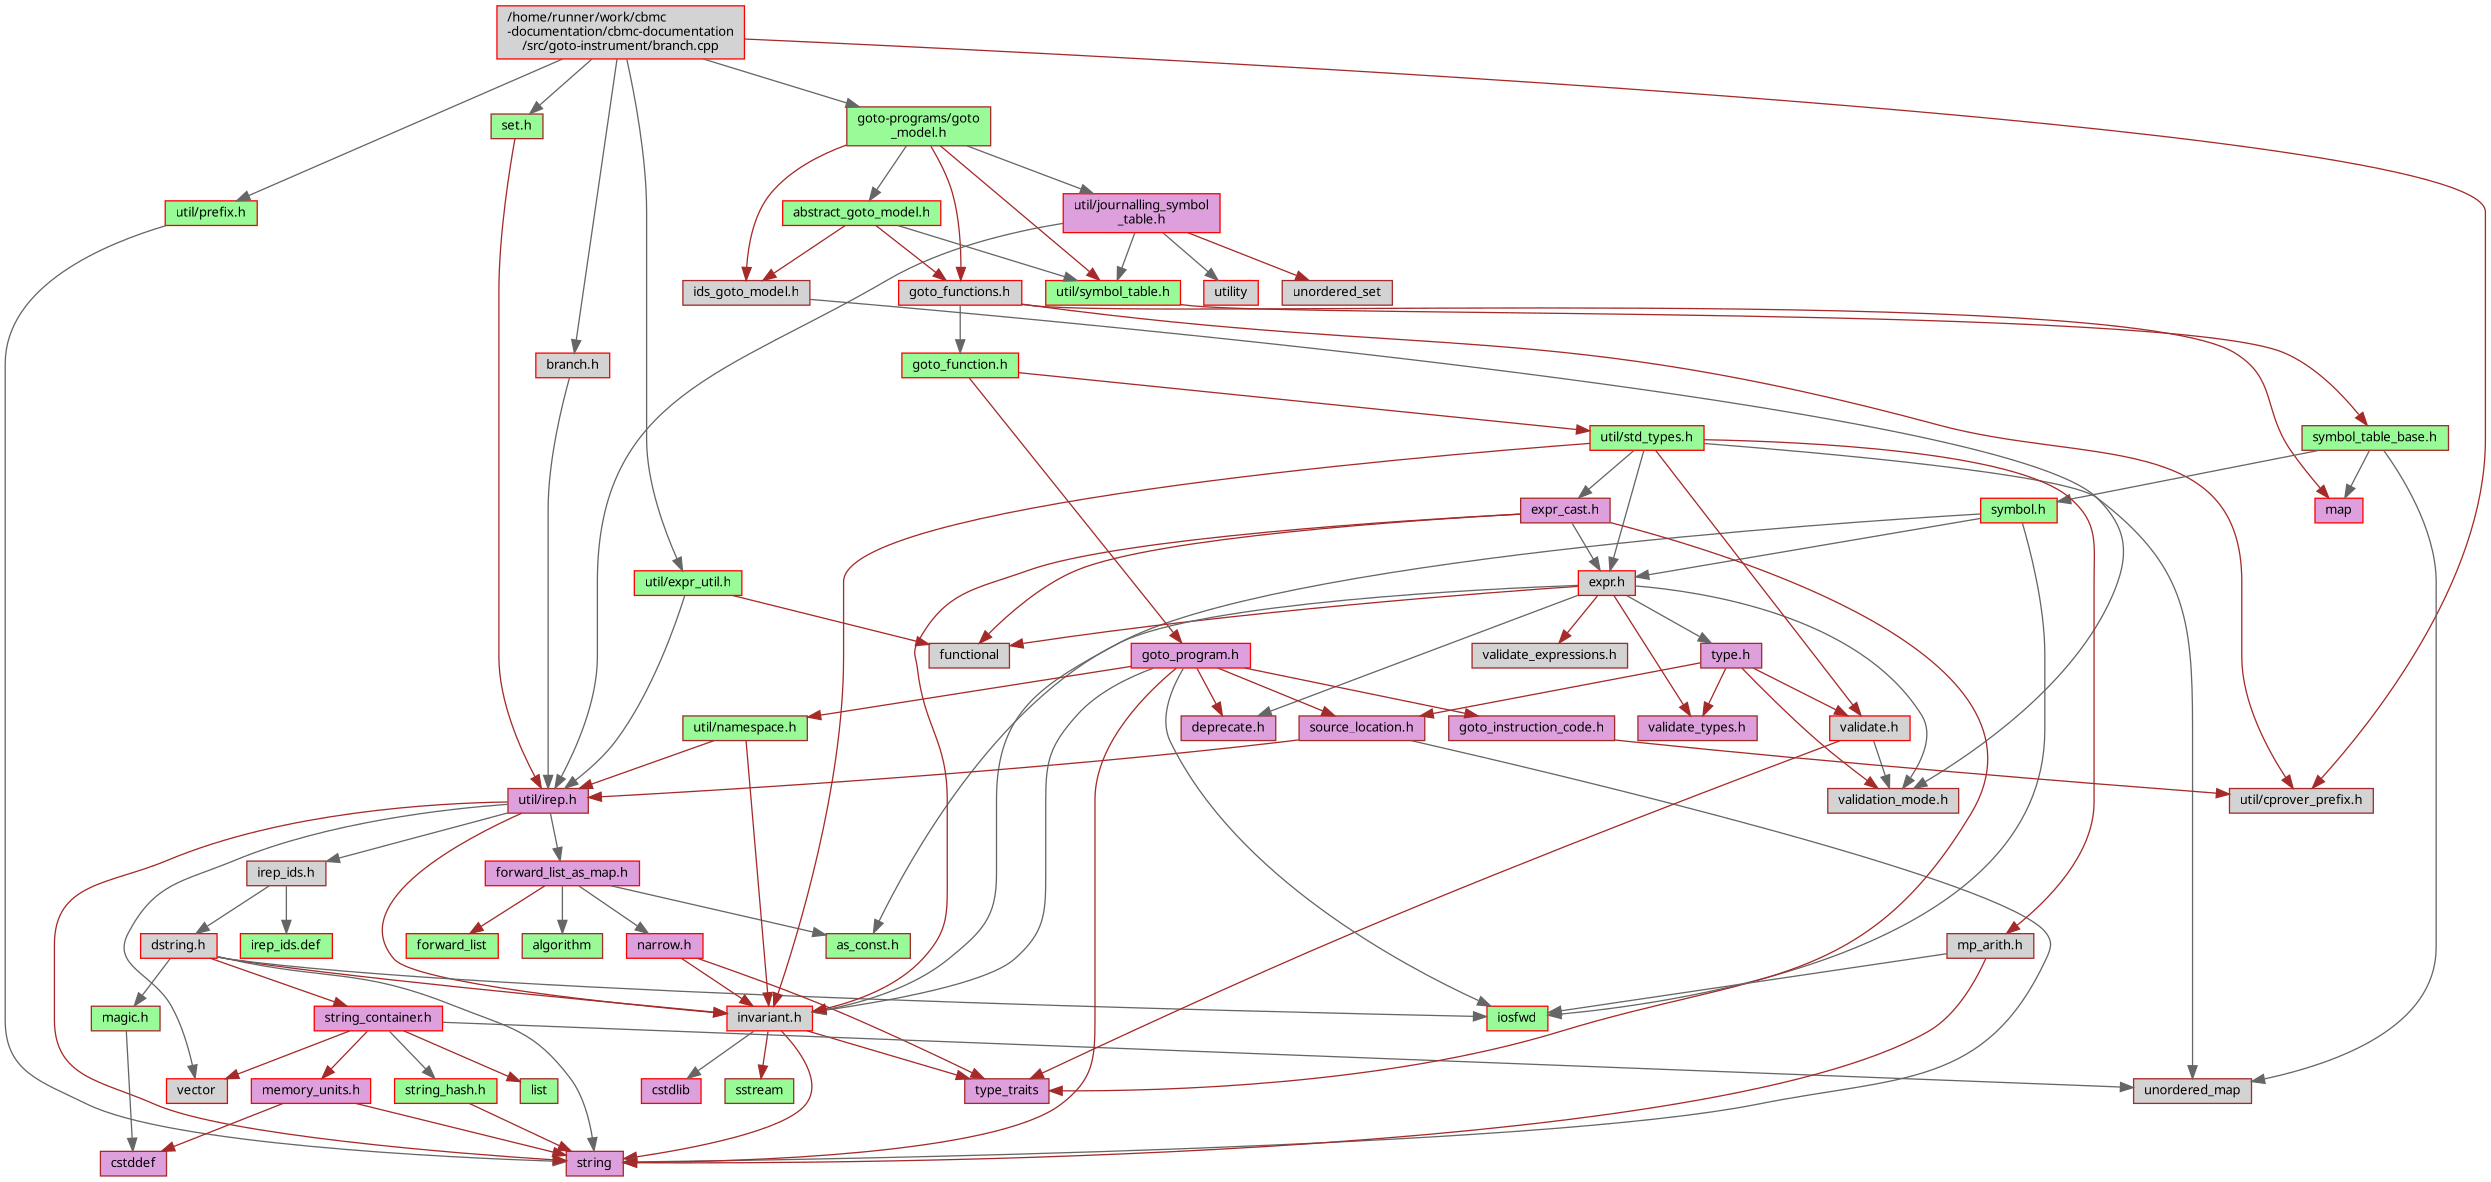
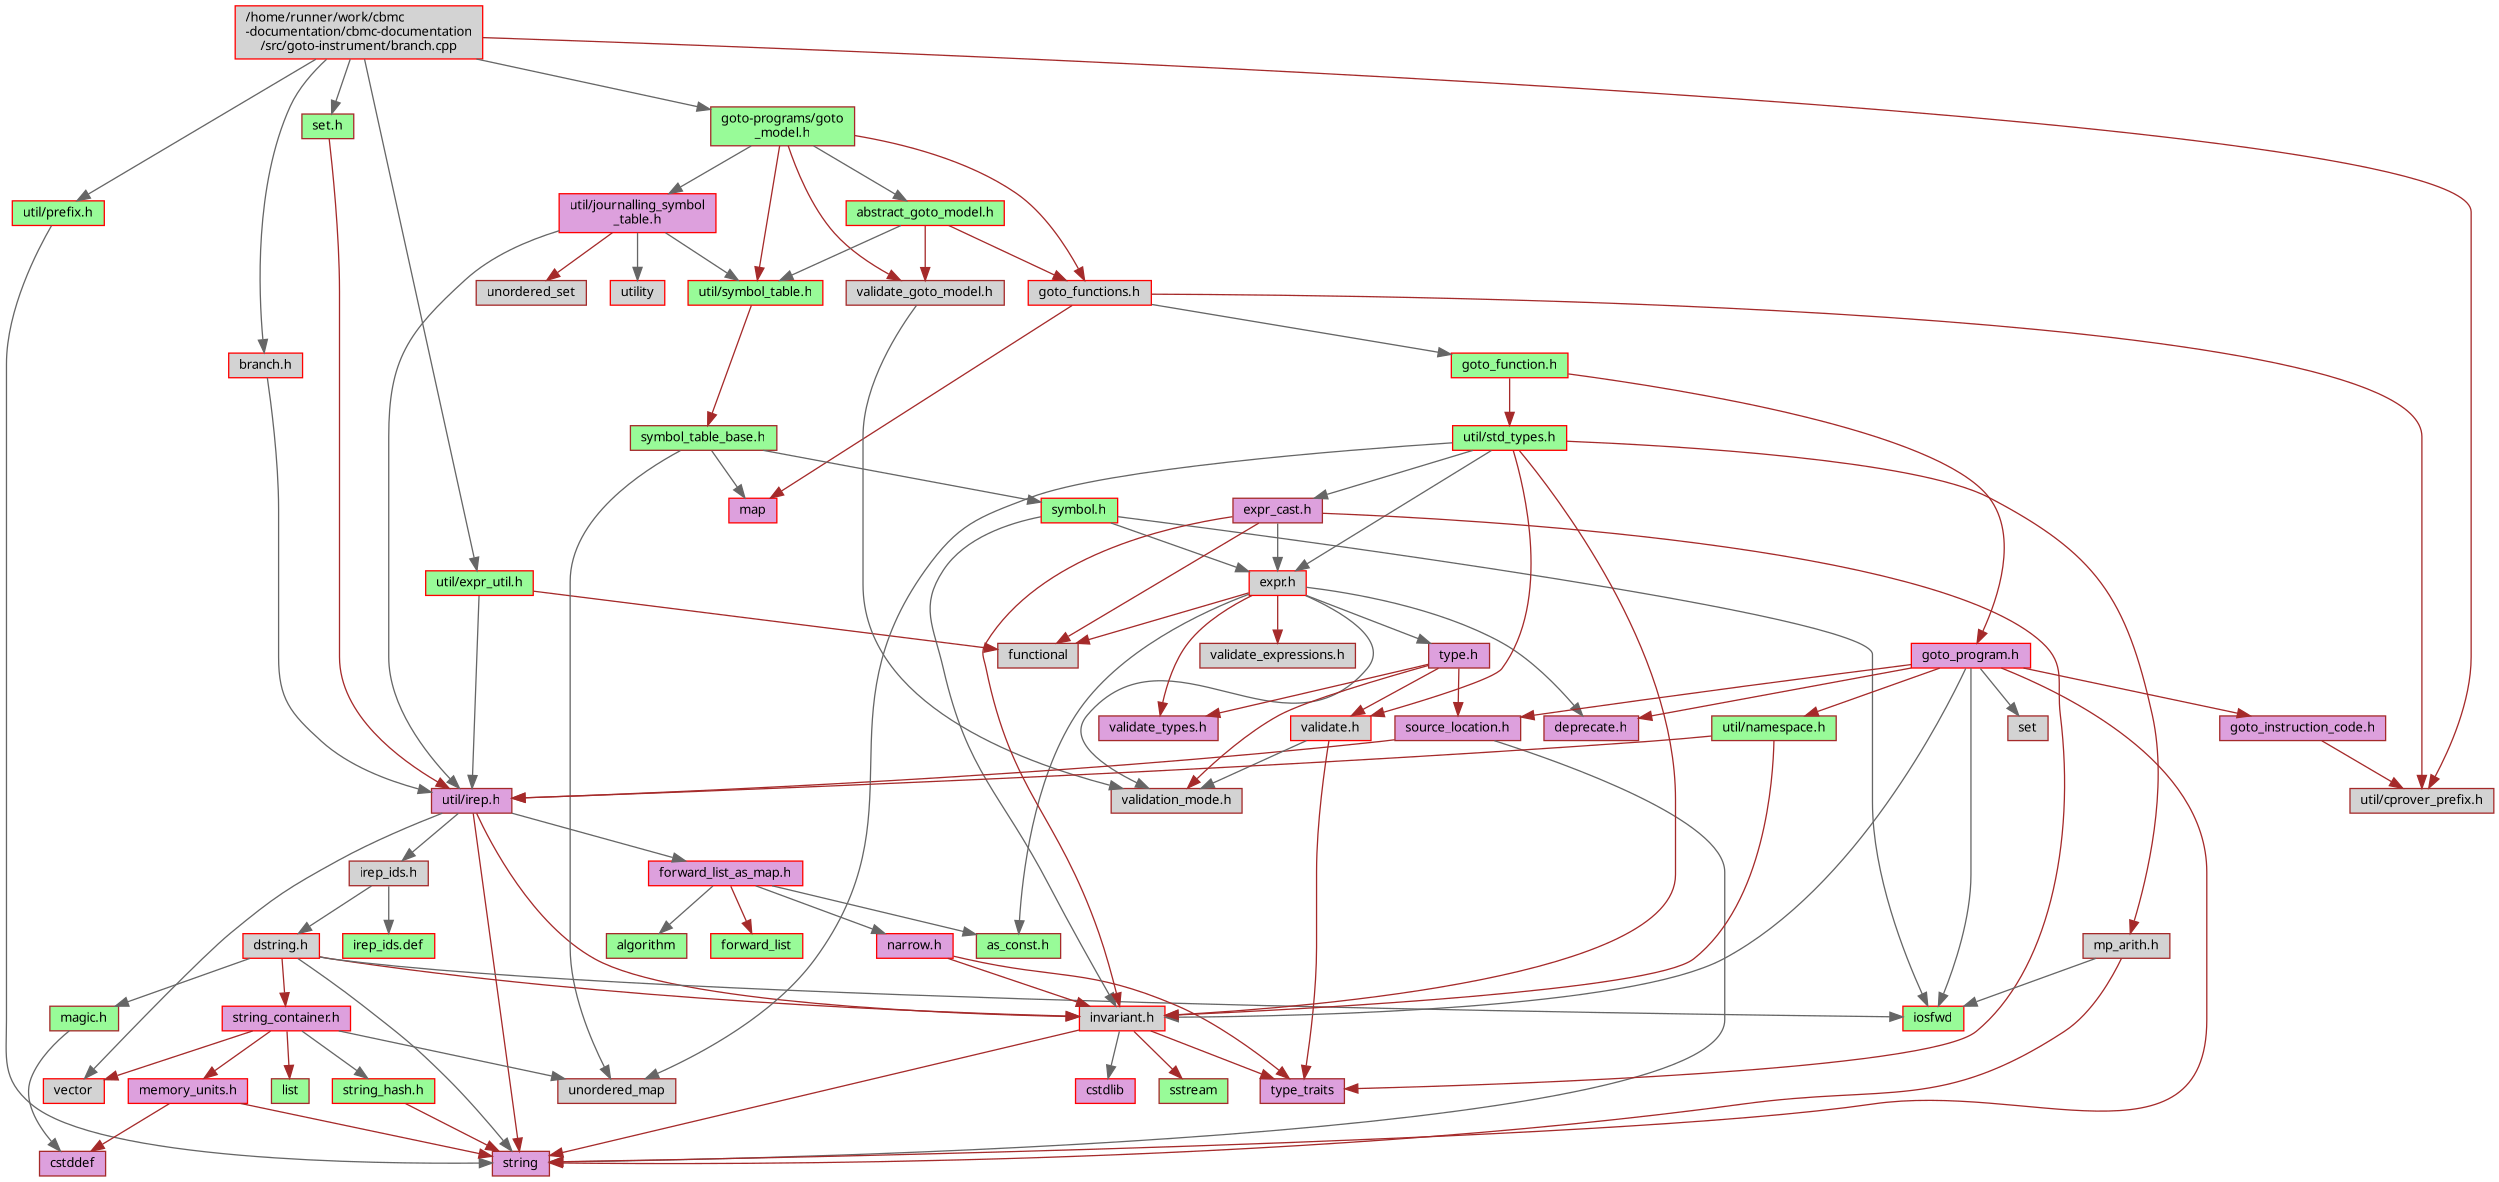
(746, 293) -> (925, 293)
none -> (2028, 728)
